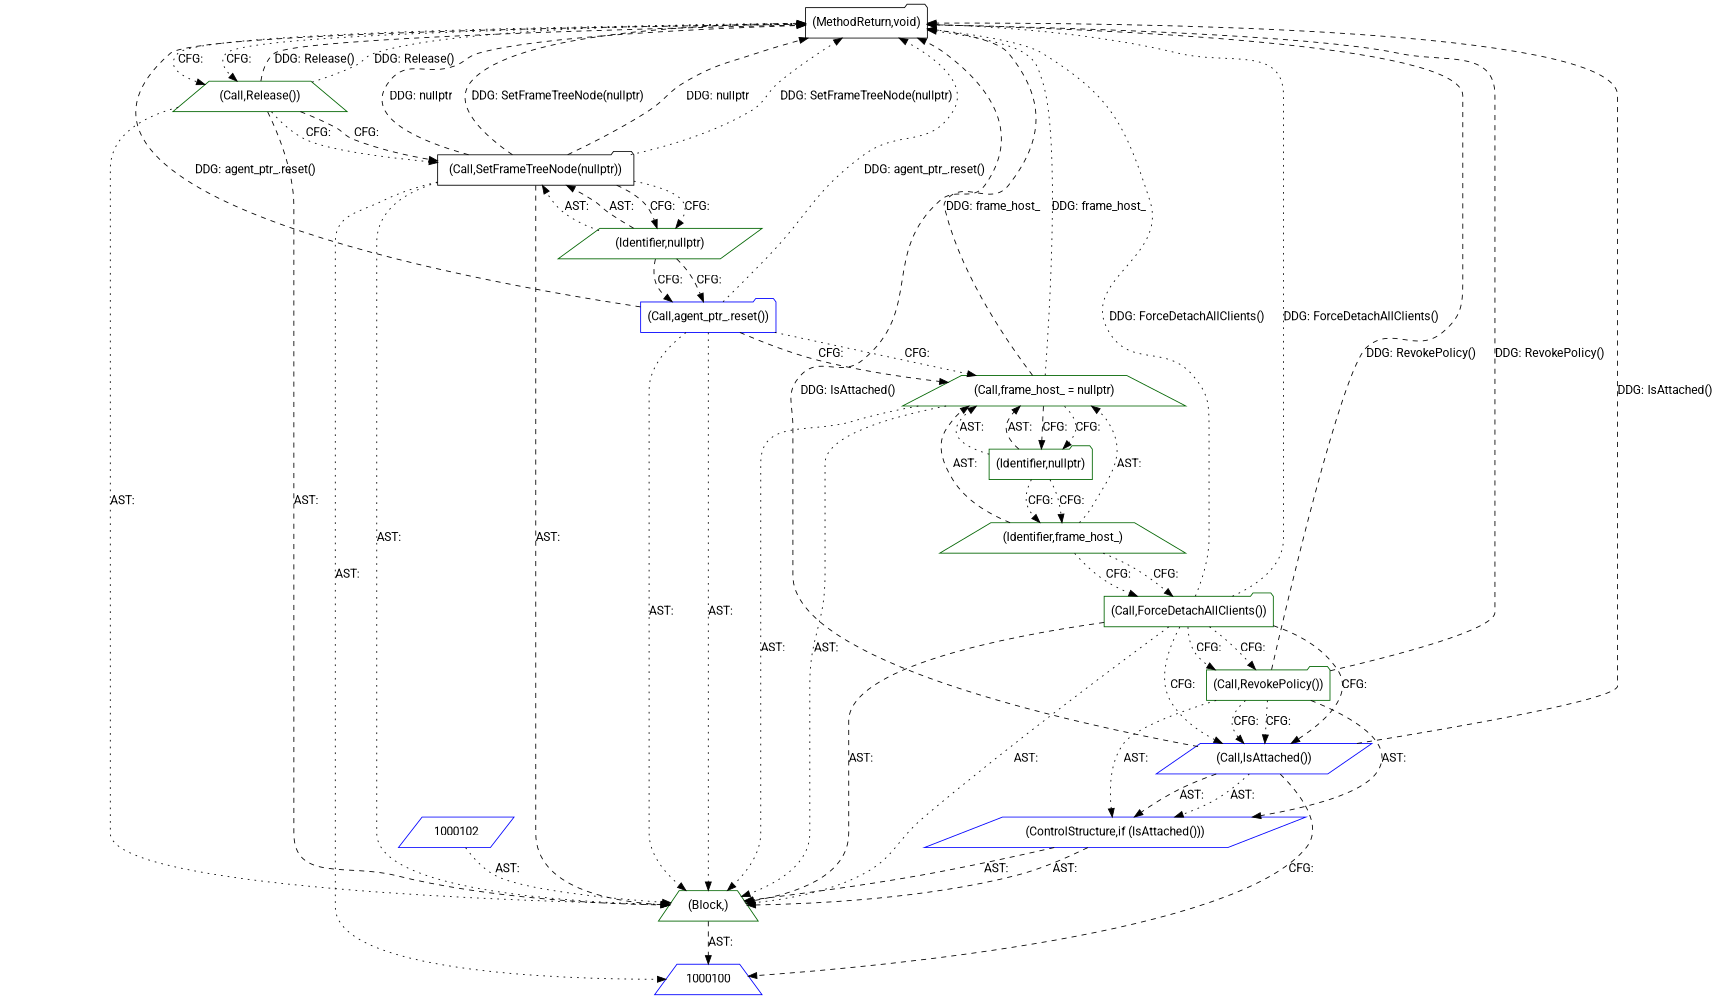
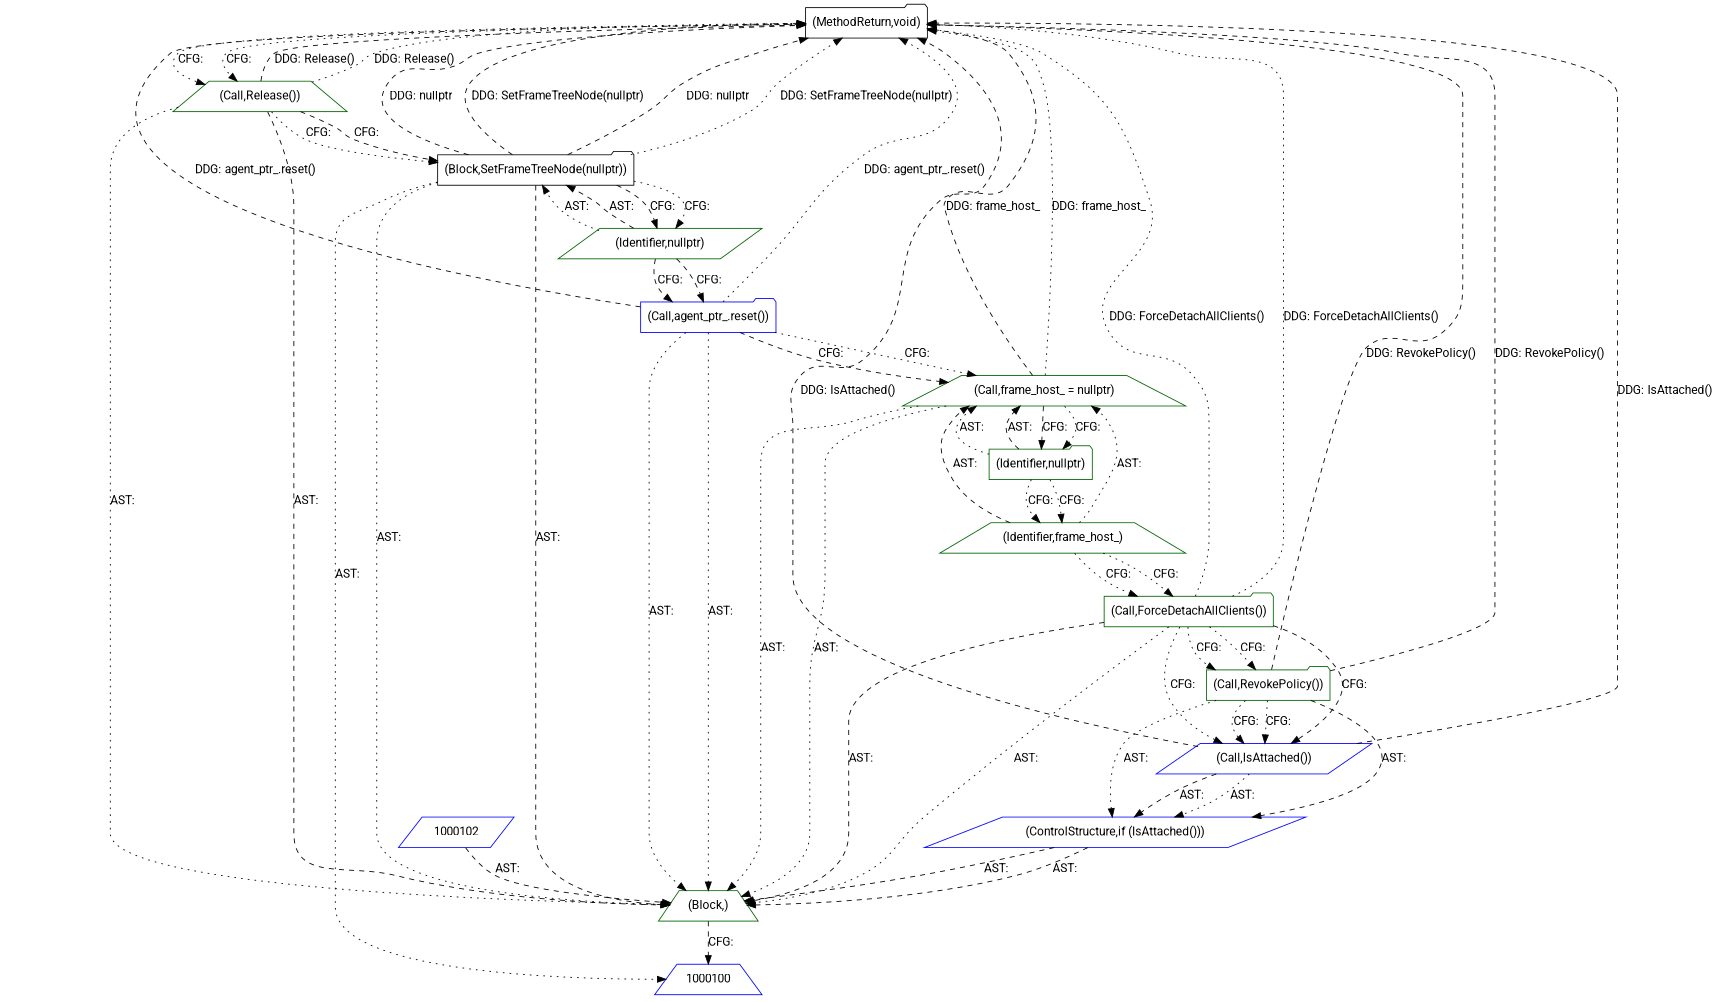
(536, 170) -> (536, 170)
(558, 891) -> (558, 891)
(1082, 934) -> none
(723, 943) -> (723, 943)
